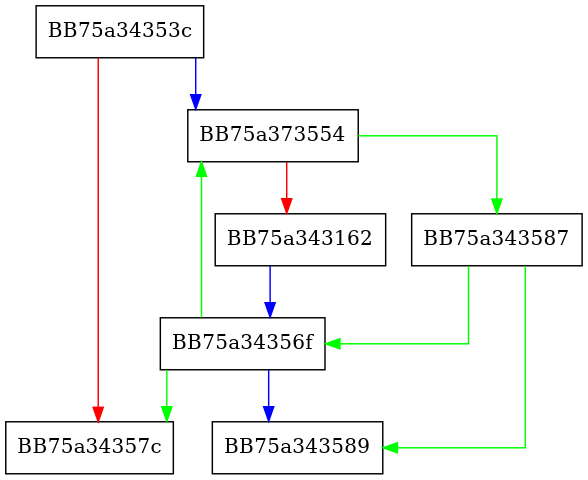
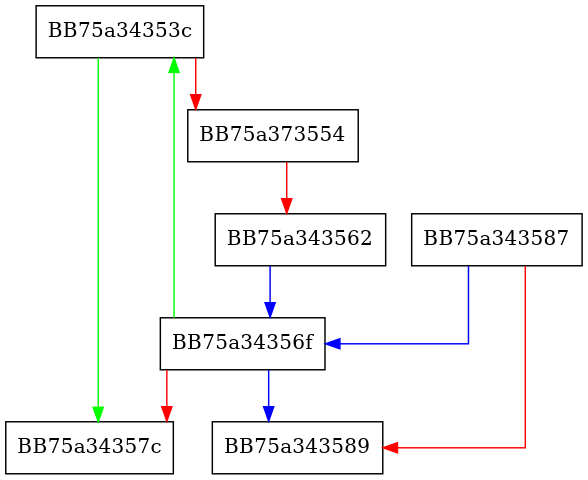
(196, 76) -> (196, 76)
(459, 136) -> none
(98, 233) -> (98, 233)
(300, 240) -> (300, 240)
(202, 247) -> (174, 195)
(443, 344) -> (443, 344)
(167, 388) -> (167, 388)
(525, 421) -> (525, 421)
